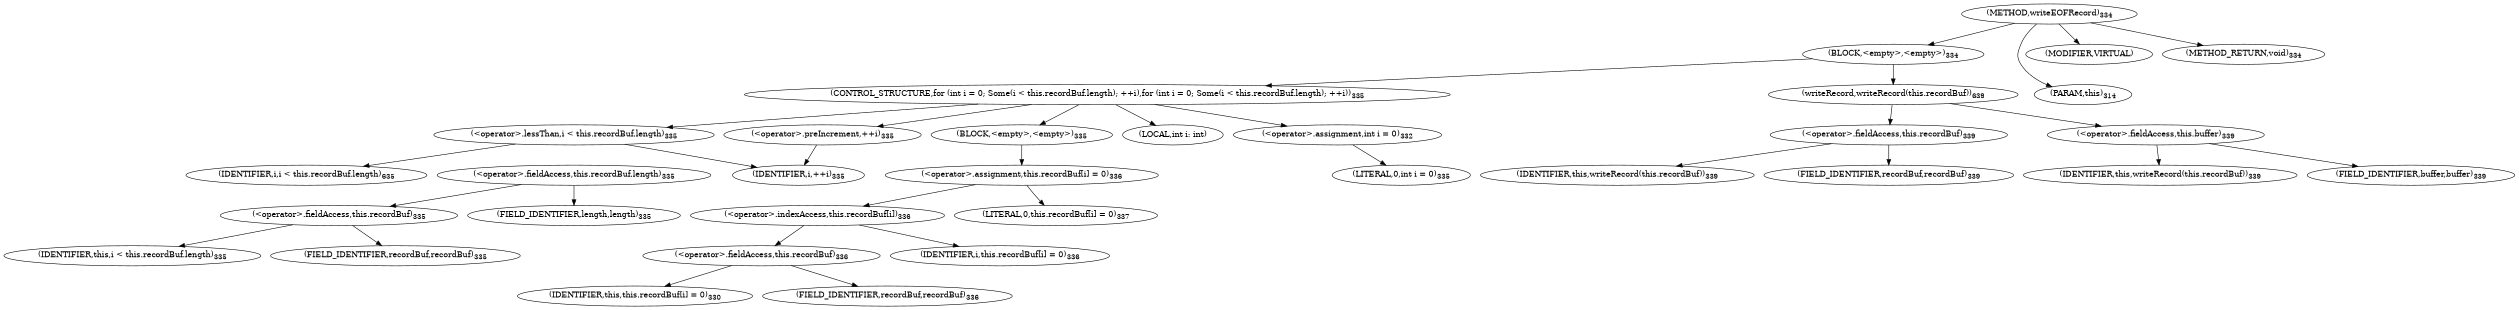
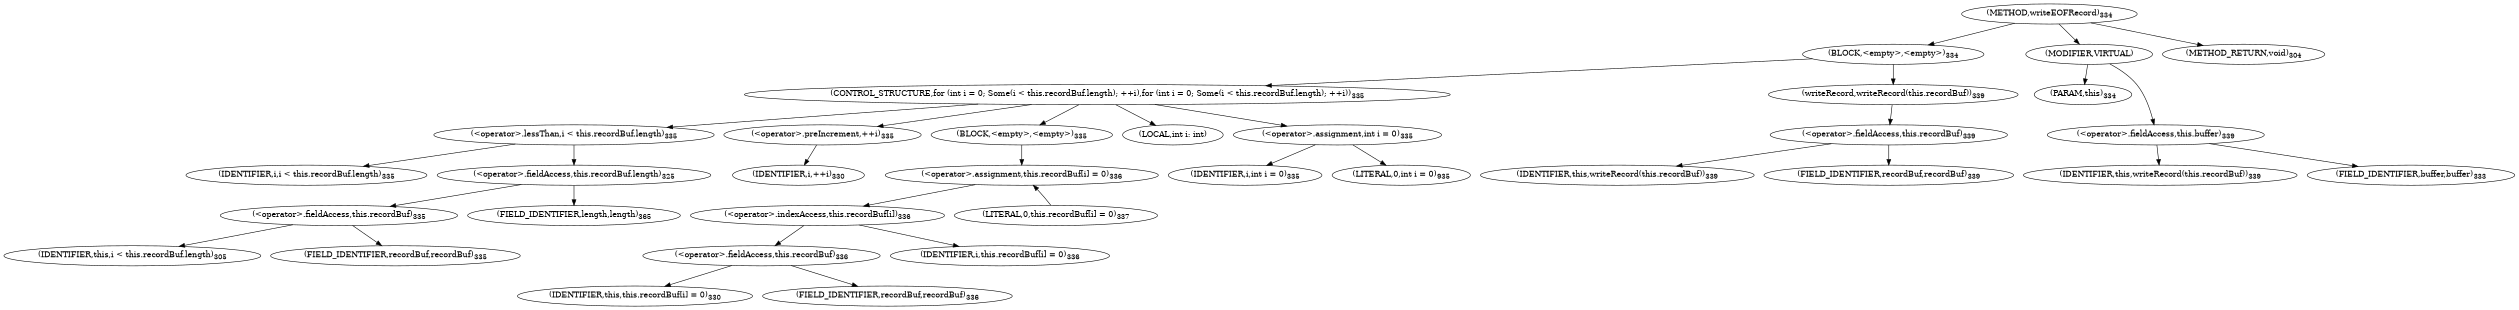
(2295, 53) -> (2295, 53)
(2018, 58) -> (2087, 72)
(1978, 94) -> (1978, 94)
(2110, 94) -> (2110, 94)
(2023, 114) -> (2138, 86)
(1407, 134) -> (1407, 134)
(688, 155) -> (574, 152)
(388, 174) -> (388, 174)
(668, 174) -> (668, 174)
(838, 174) -> (838, 174)
(1444, 174) -> (1444, 174)
(2480, 174) -> (2480, 174)
none -> (1245, 175)
(1033, 193) -> (1044, 197)
(645, 215) -> (645, 215)
(220, 255) -> (220, 255)
